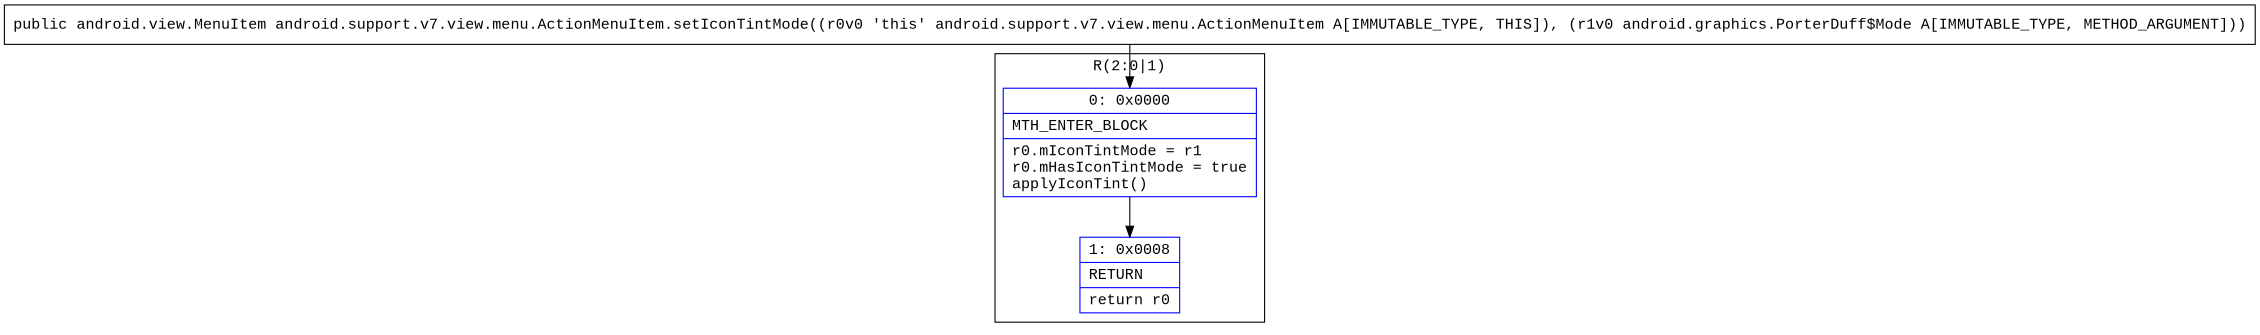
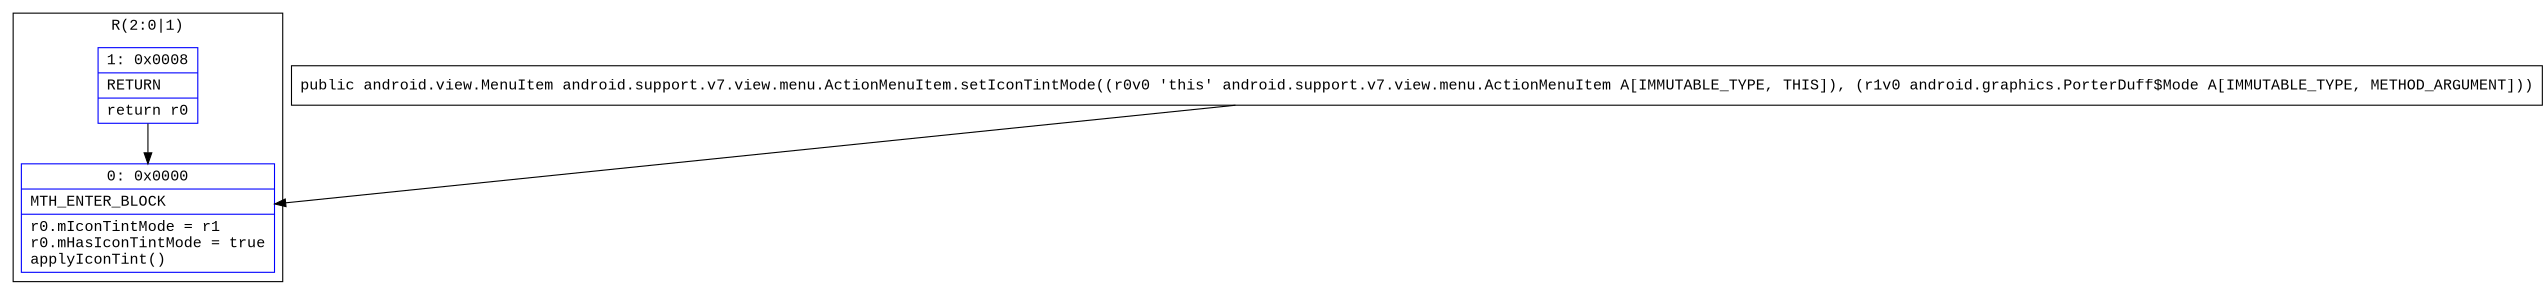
(1130, 211) -> (148, 138)
